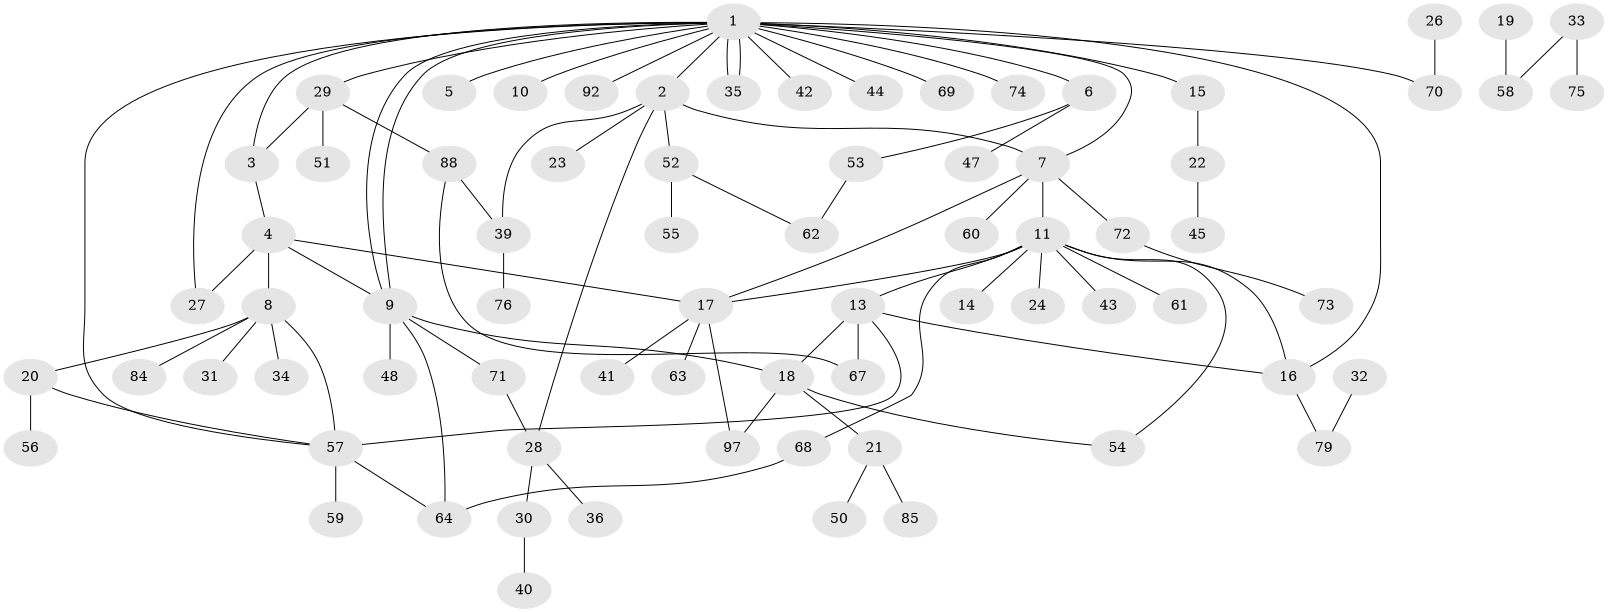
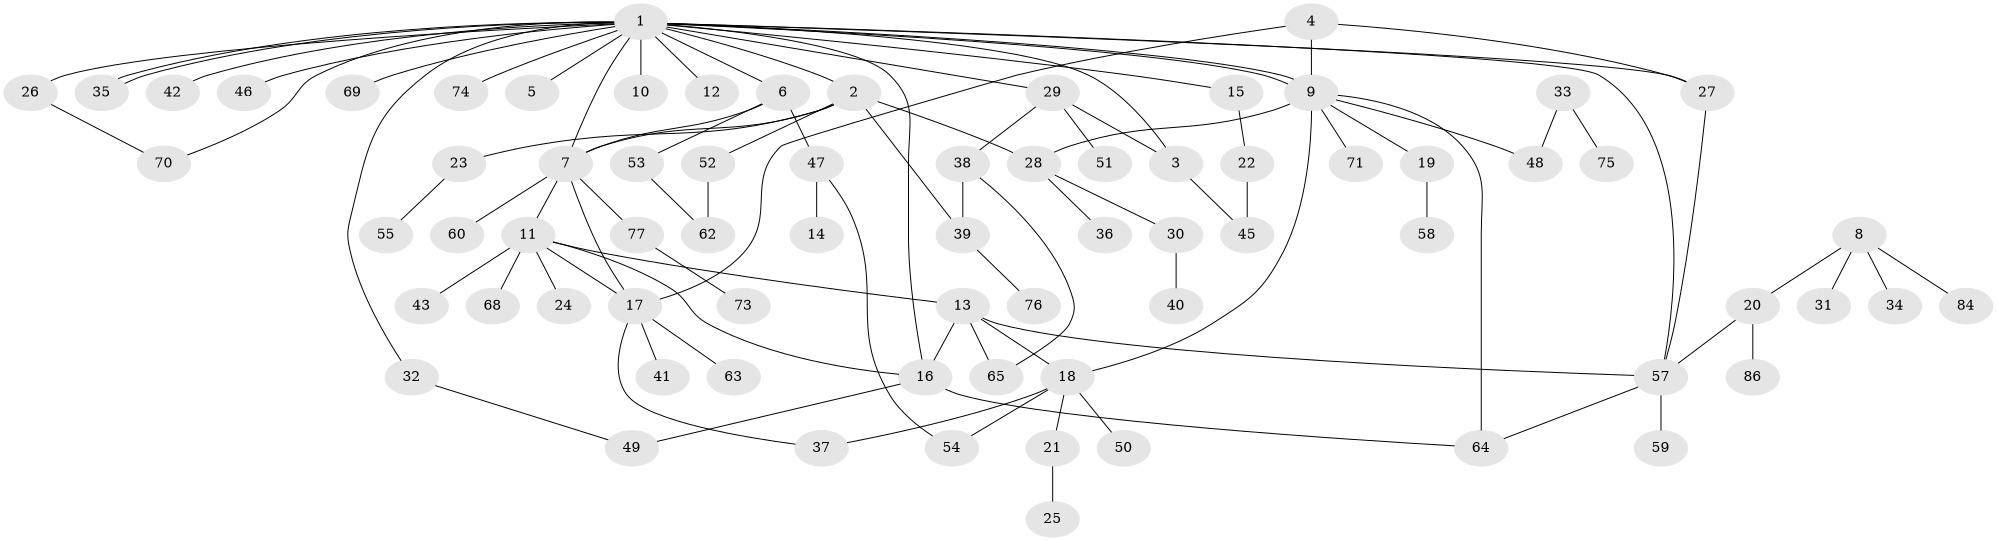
none -> (331, 41)
(1542, 57) -> (1549, 128)
(592, 93) -> (712, 93)
(876, 93) -> (244, 93)
none -> (383, 119)
none -> (706, 123)
none -> (1369, 128)
(449, 164) -> (963, 164)
(260, 199) -> (1212, 199)
(672, 200) -> (423, 199)
(1123, 235) -> (637, 235)
(269, 271) -> none
(1005, 271) -> (817, 200)
(1220, 298) -> (868, 315)
(1180, 306) -> none
(322, 370) -> (1690, 236)
(858, 377) -> (996, 377)
(516, 413) -> (1172, 128)
(31, 448) -> (1753, 377)
(733, 448) -> (822, 448)
(1324, 448) -> (632, 448)
(857, 484) -> (1093, 410)
(625, 486) -> (1199, 427)
(910, 519) -> (1053, 519)
